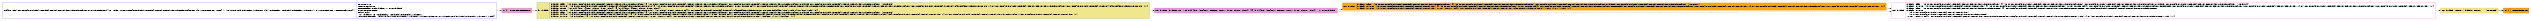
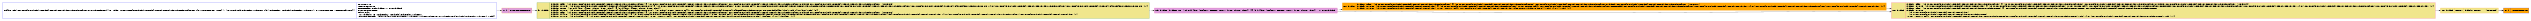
(2163, 11) -> (2163, 11)
(1614, 12) -> (1614, 12)
